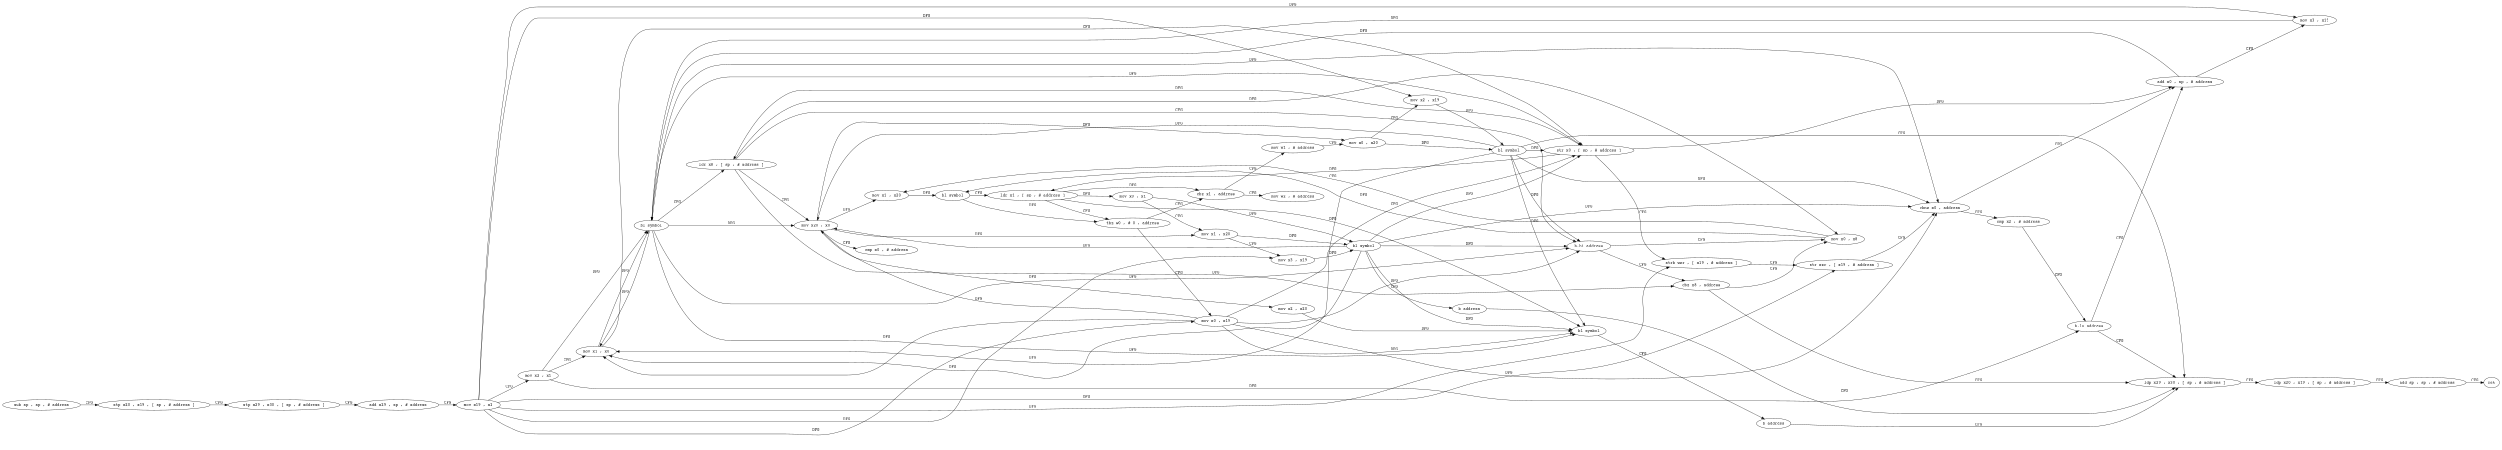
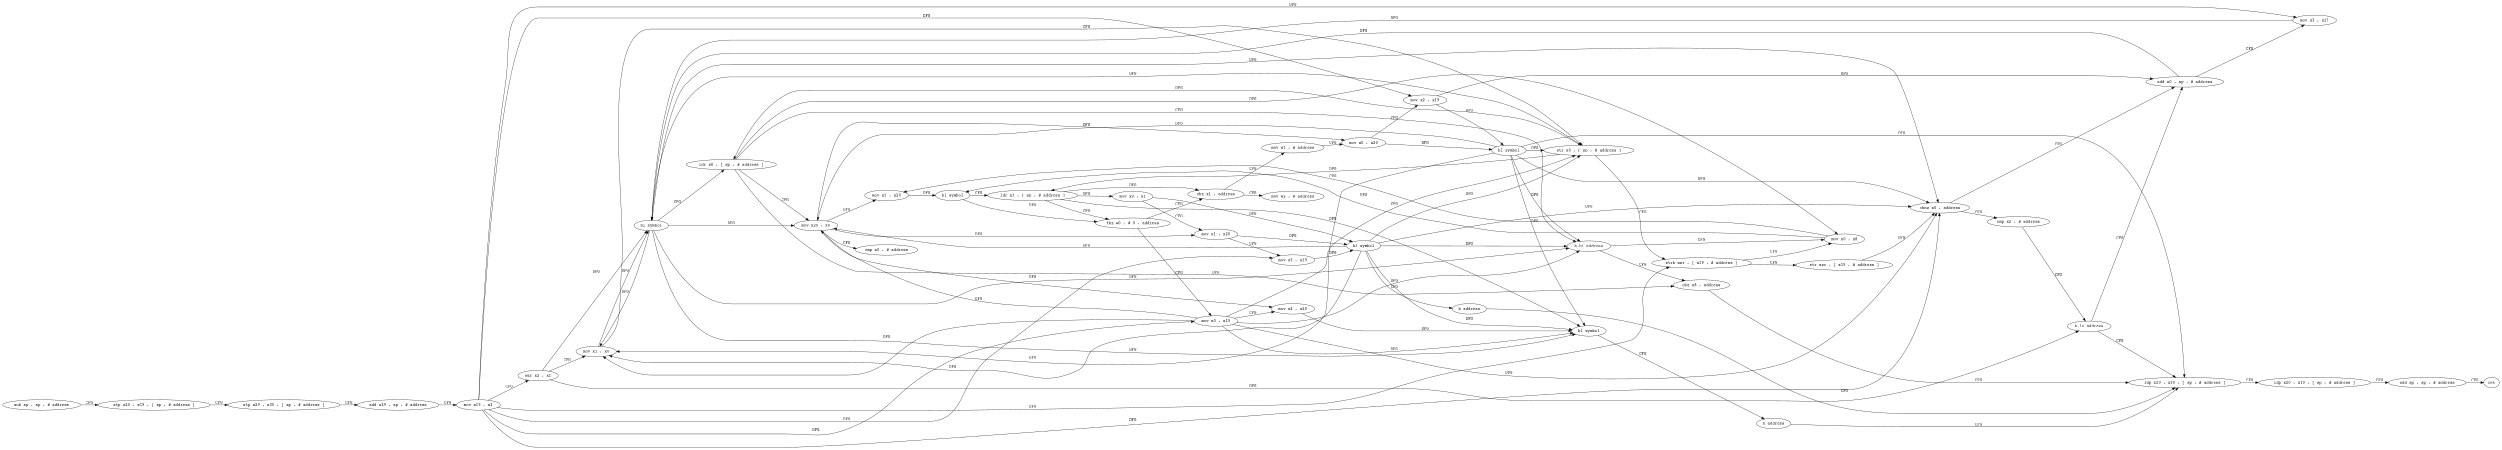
(1900, 106) -> (1792, 76)
(1782, 276) -> (1786, 255)
none -> (1253, 315)
(538, 376) -> (538, 376)
(1176, 399) -> (1264, 415)
